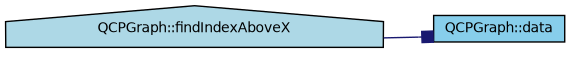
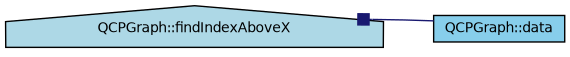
(401, 38) -> (403, 20)
